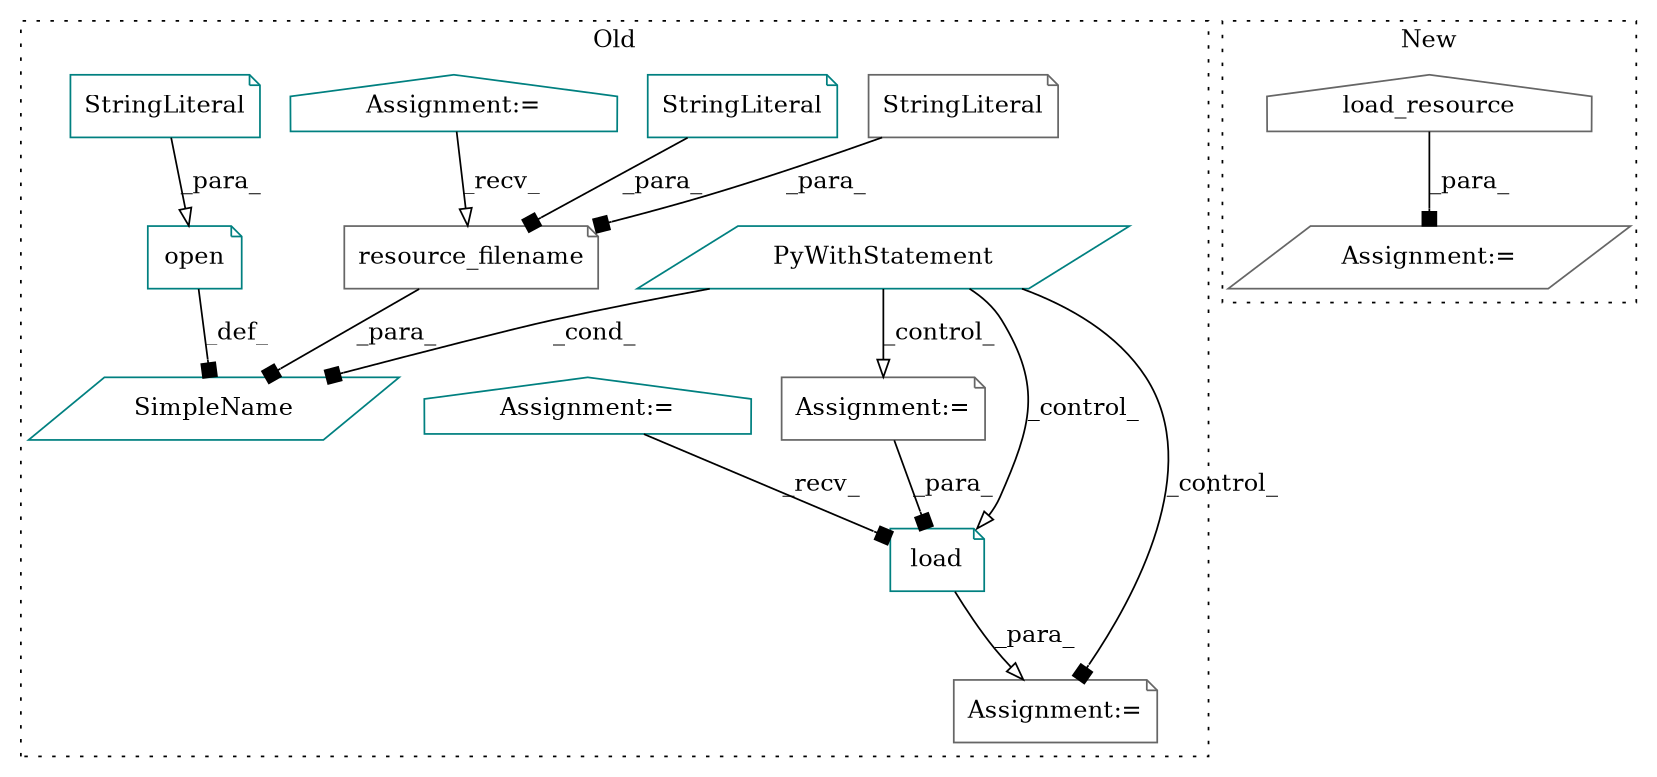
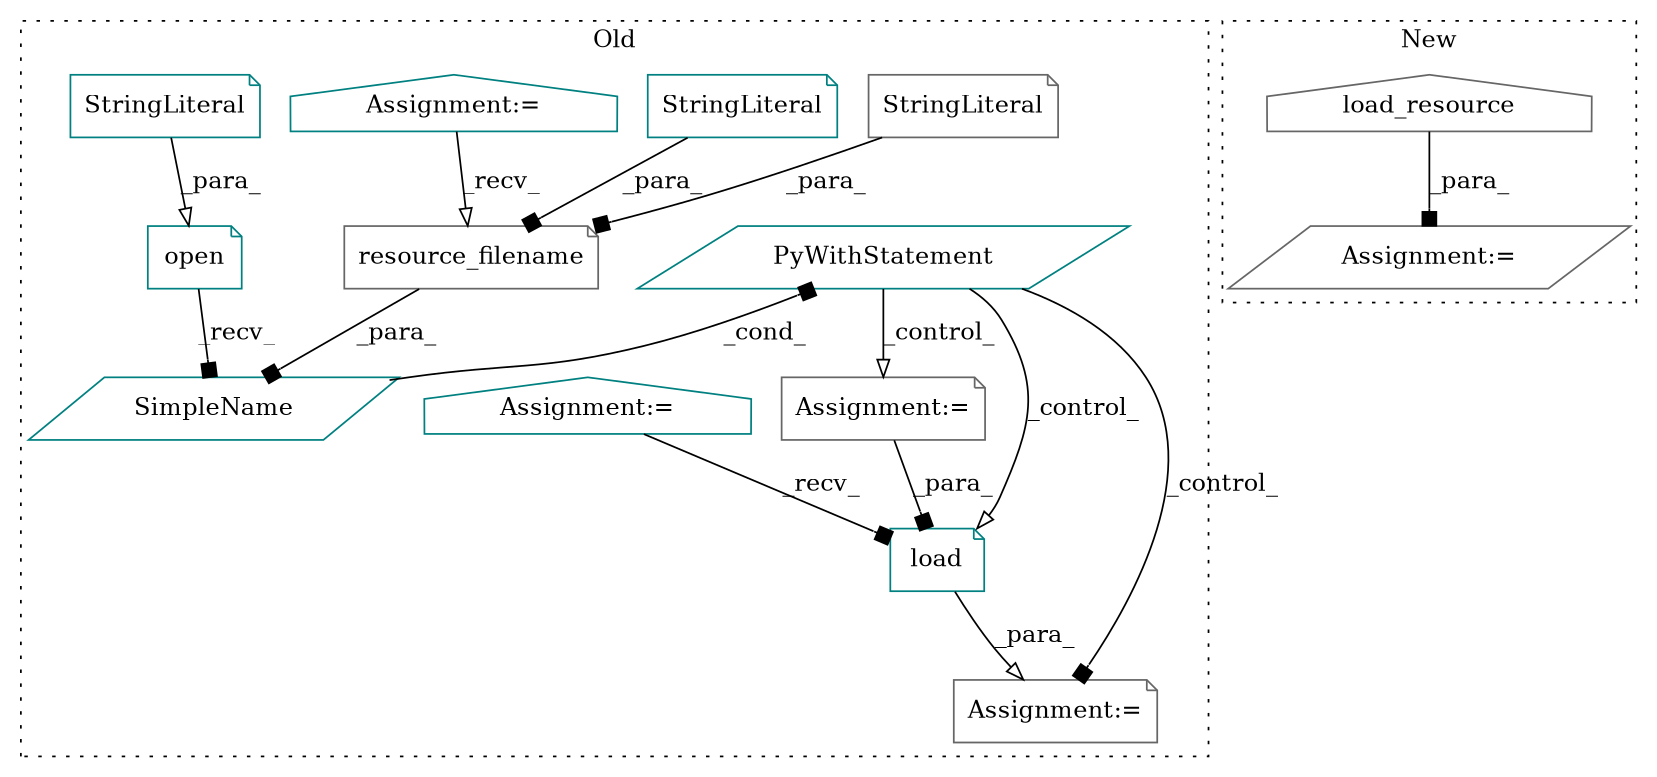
(526, 326) -> (597, 356)
(237, 333) -> (237, 333)
